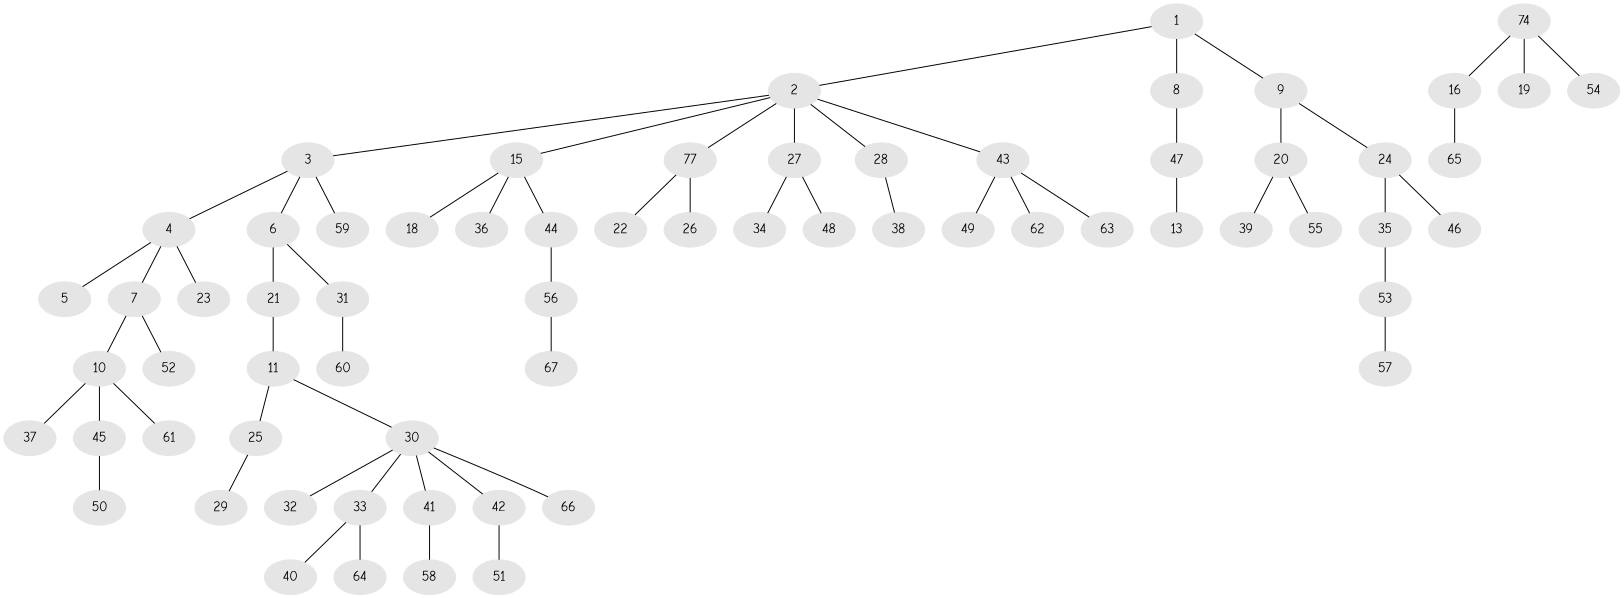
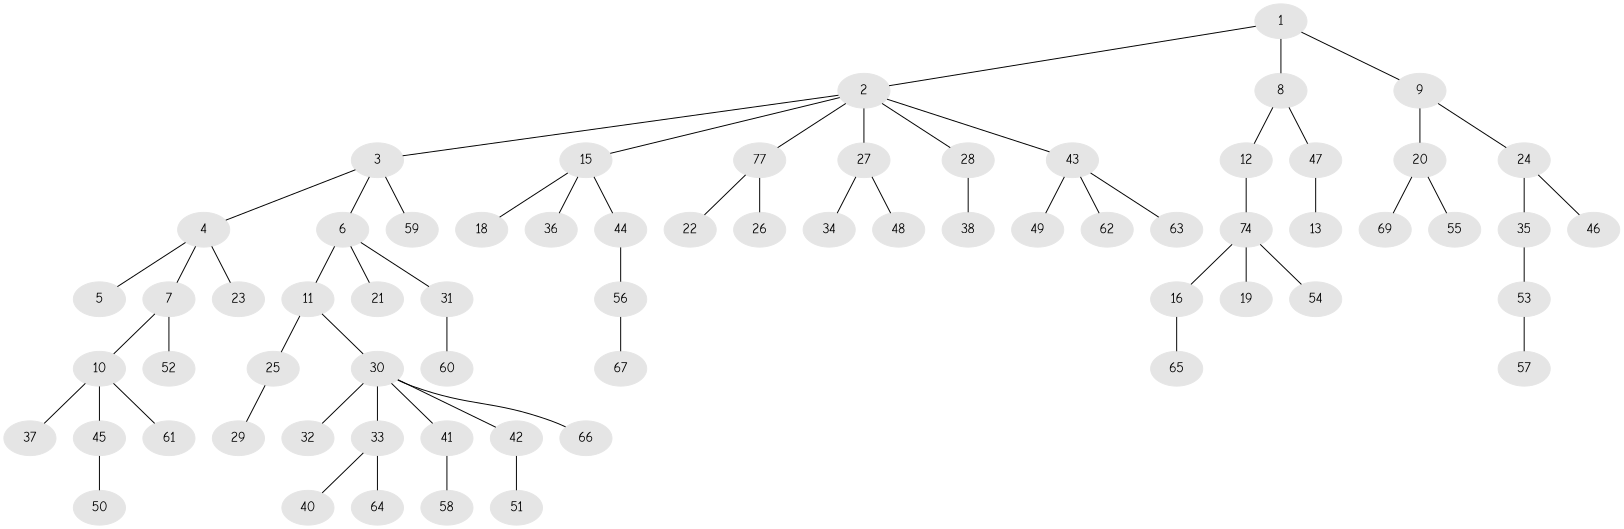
none -> (1246, 160)
(1246, 230) -> (1385, 230)
(273, 334) -> (325, 265)
